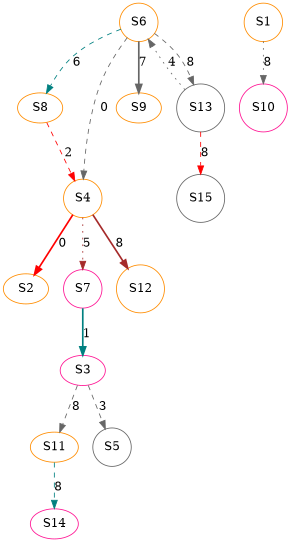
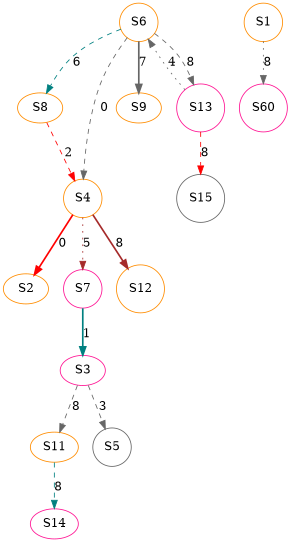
(201, 108) -> (201, 108)
(263, 108) -> (263, 108)
